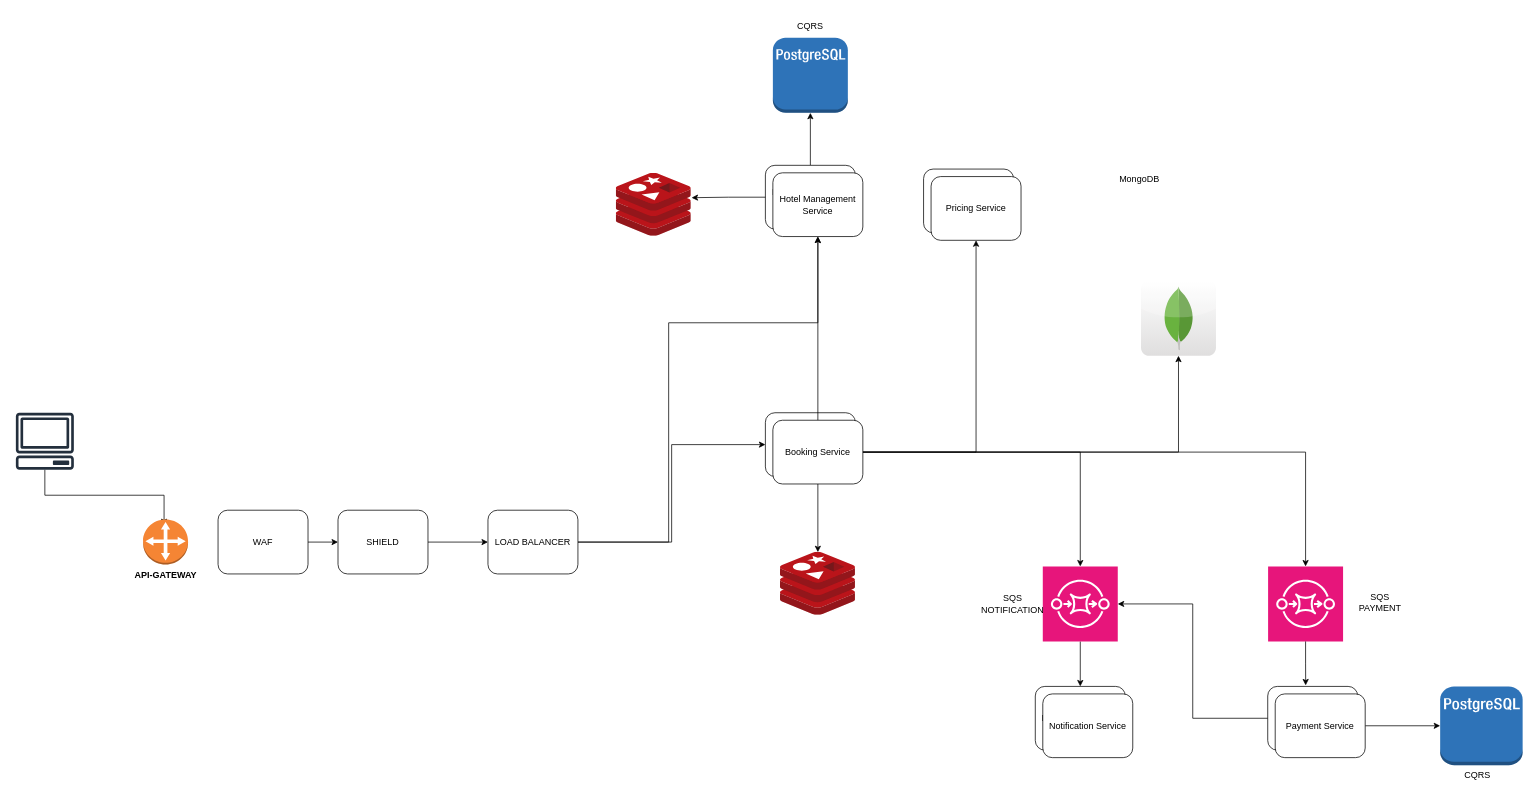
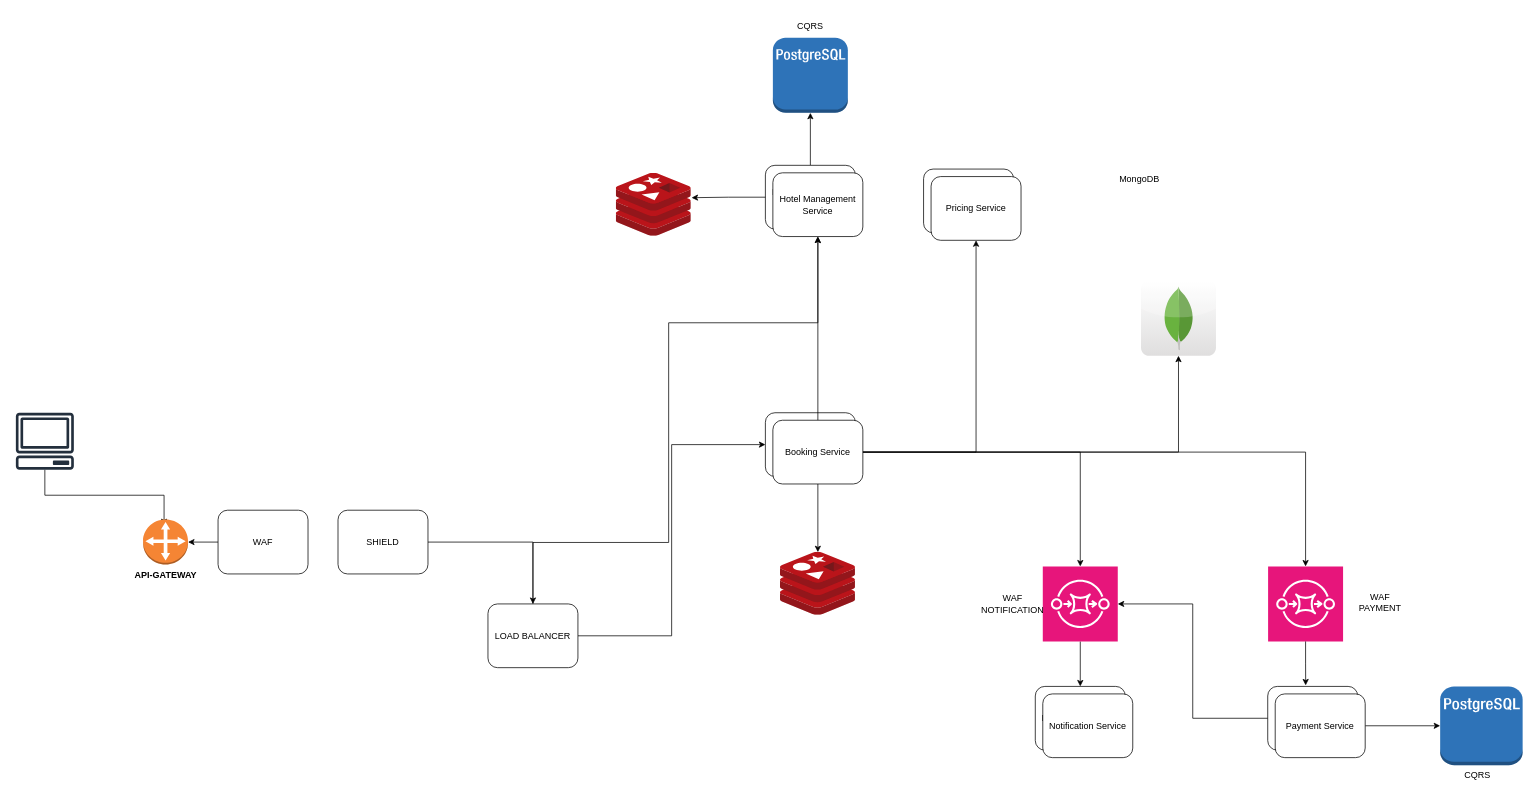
(331, 542) -> (194, 542)
(533, 542) -> (533, 636)
(1380, 603) -> (1380, 603)
(1013, 604) -> (1013, 604)
